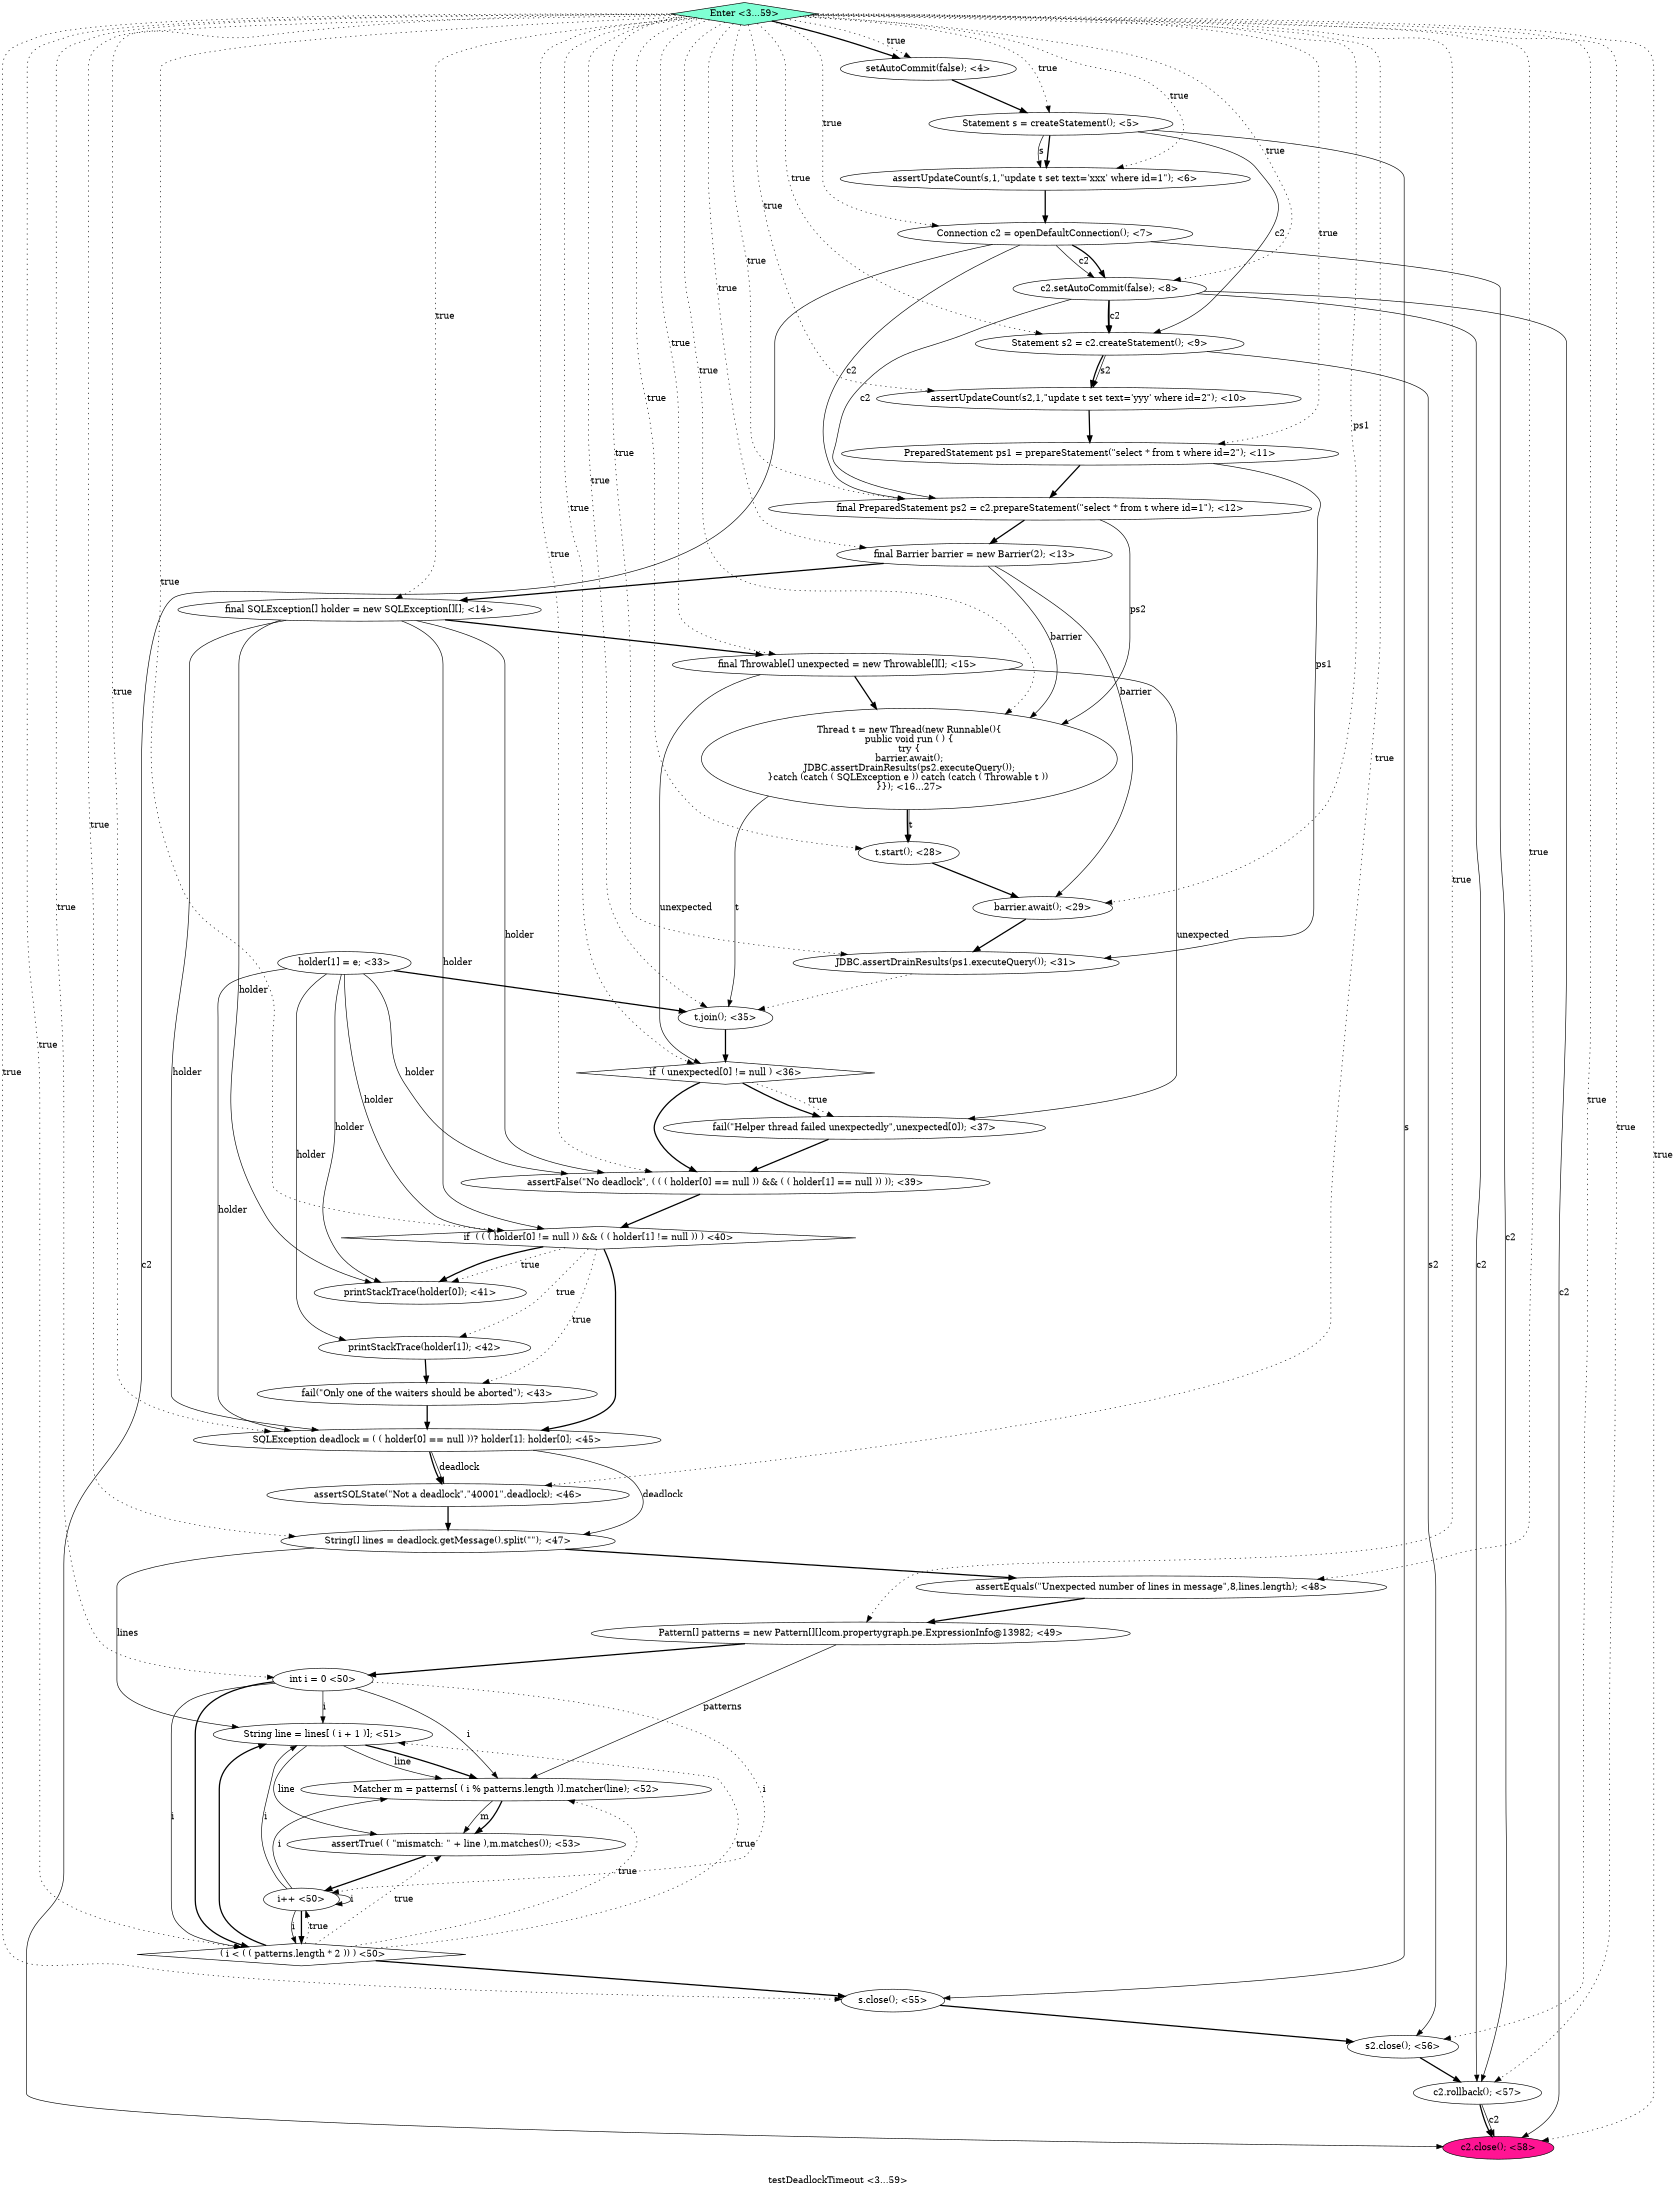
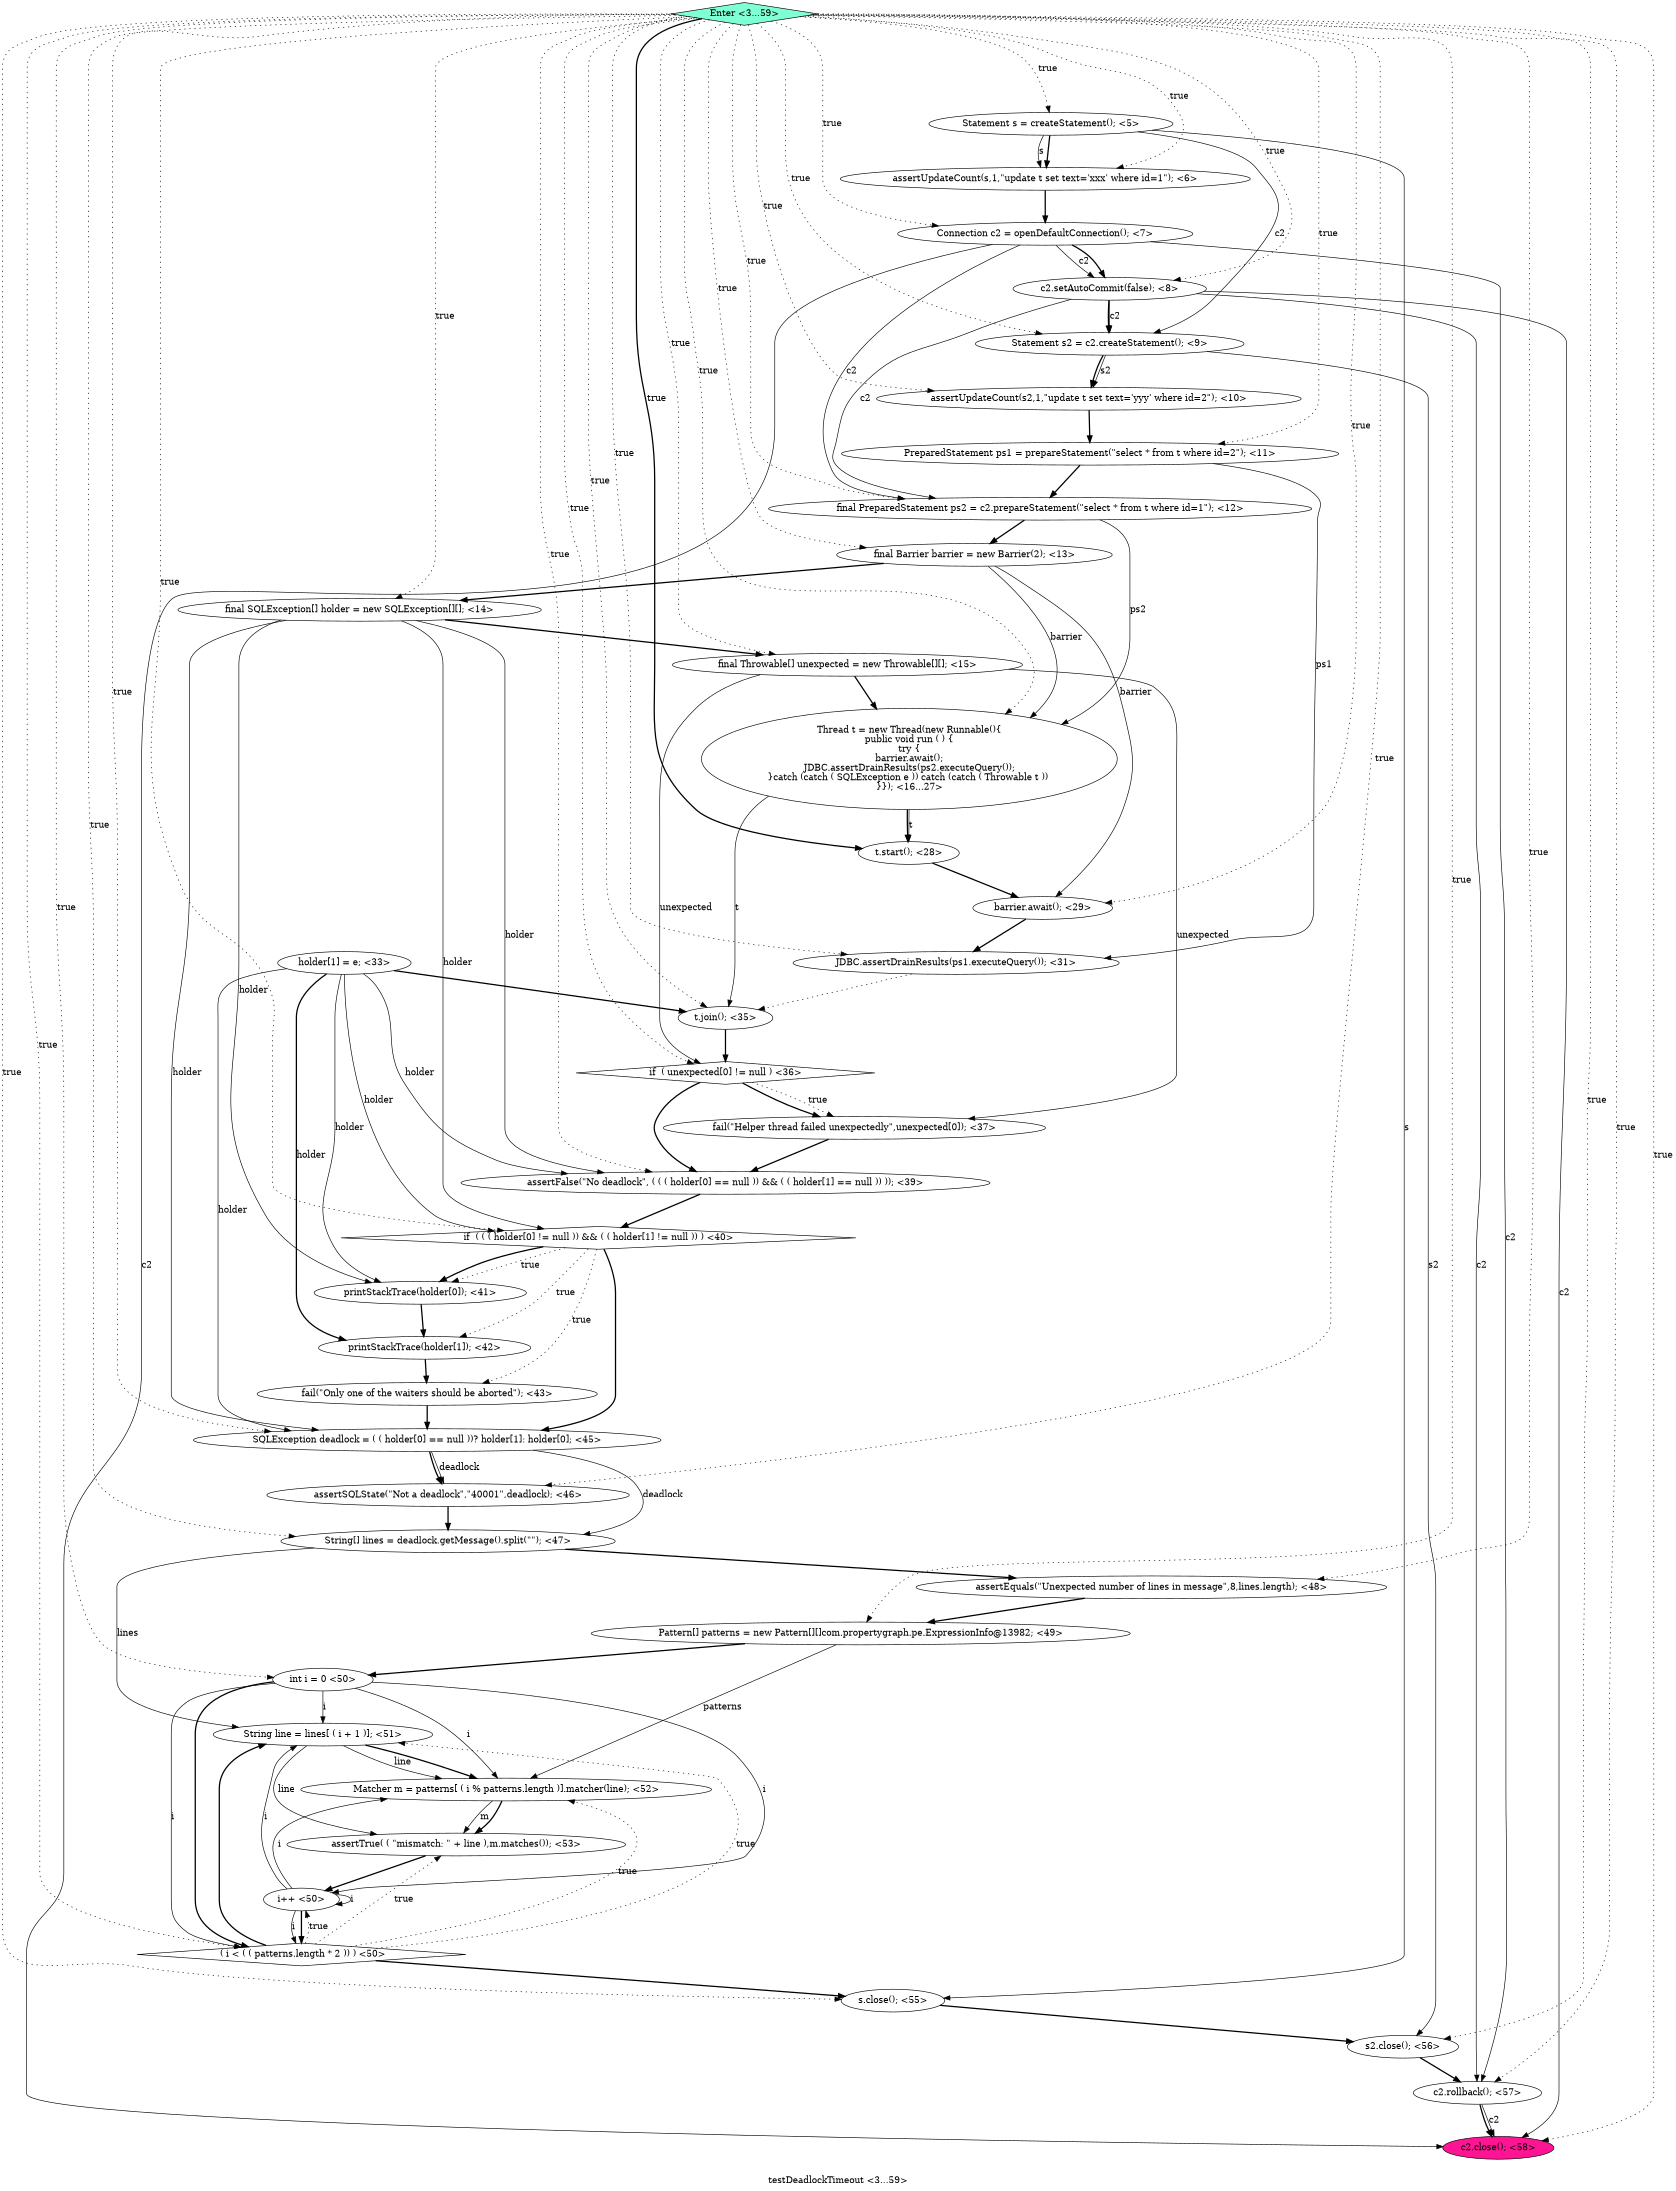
(928, 69) -> none
(1362, 426) -> (1362, 426)
(655, 483) -> (655, 483)
(296, 1161) -> (296, 1161)
none -> (422, 1317)
(764, 1821) -> (764, 1821)
